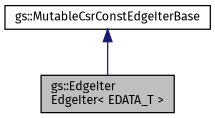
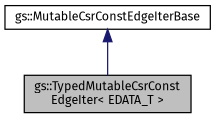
(108, 94) -> (108, 94)
